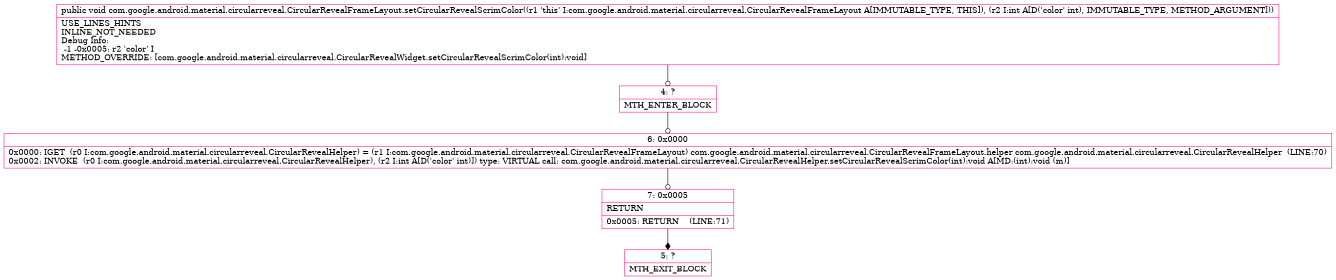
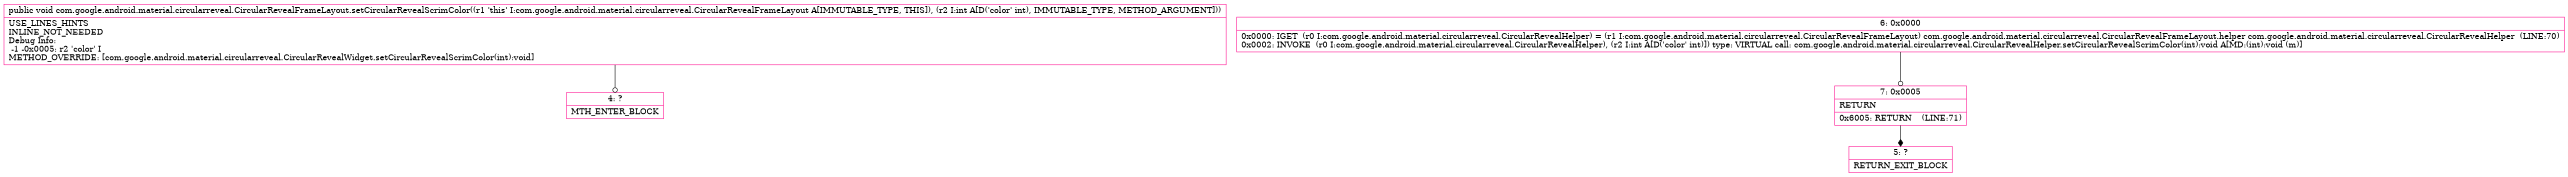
(668, 120) -> none
(668, 222) -> (1901, 118)
(668, 269) -> (1901, 166)
